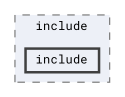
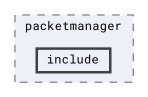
(62, 27) -> (74, 27)
